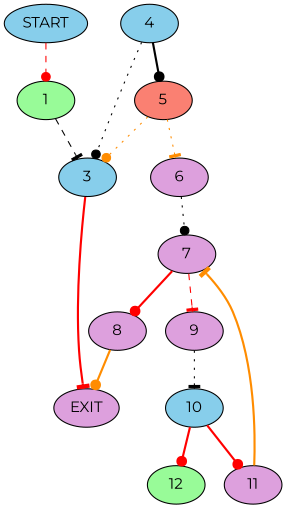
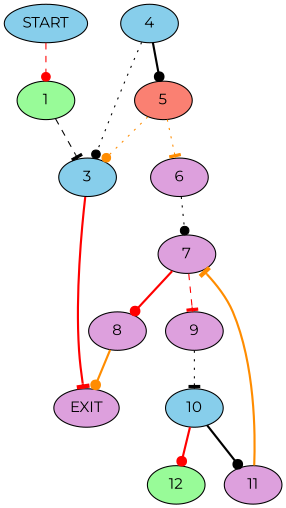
(221, 443) -> (221, 443)
